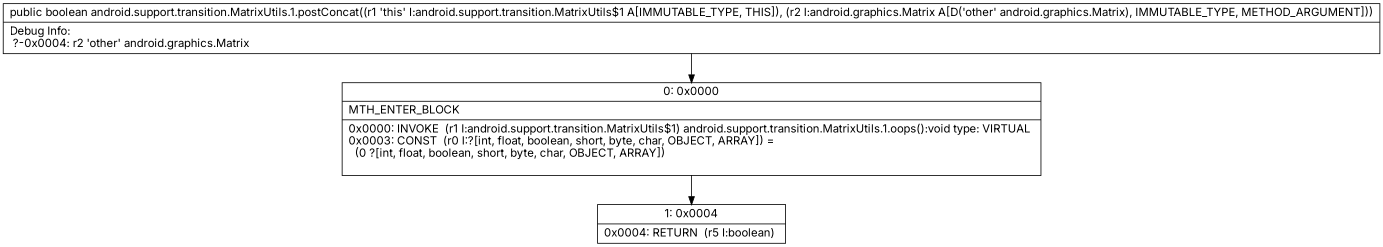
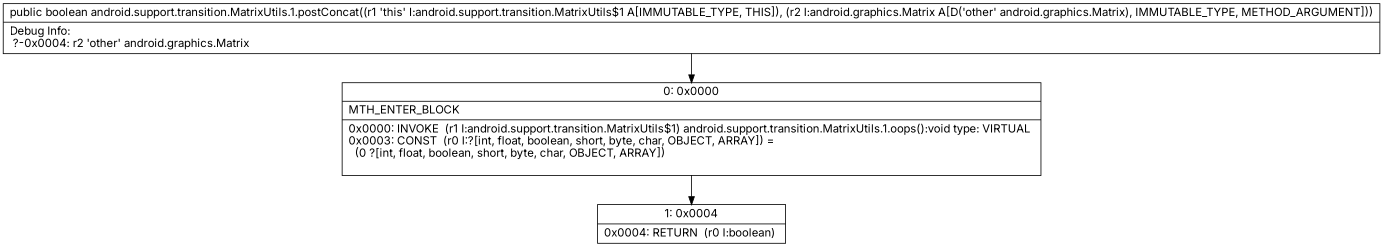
(691, 233) -> (692, 233)
